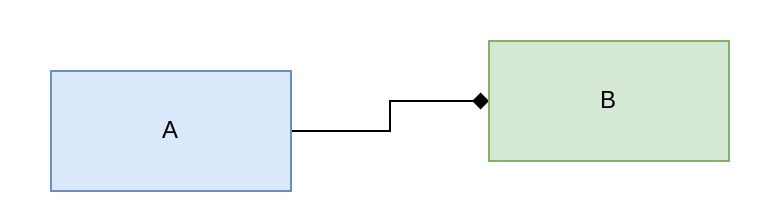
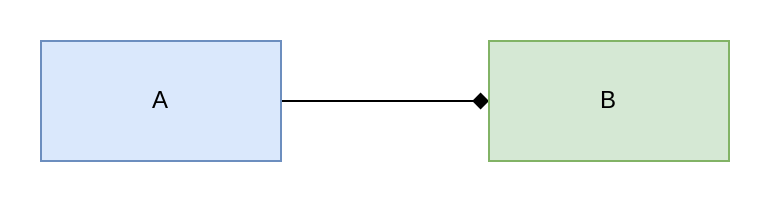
(171, 131) -> (161, 101)
